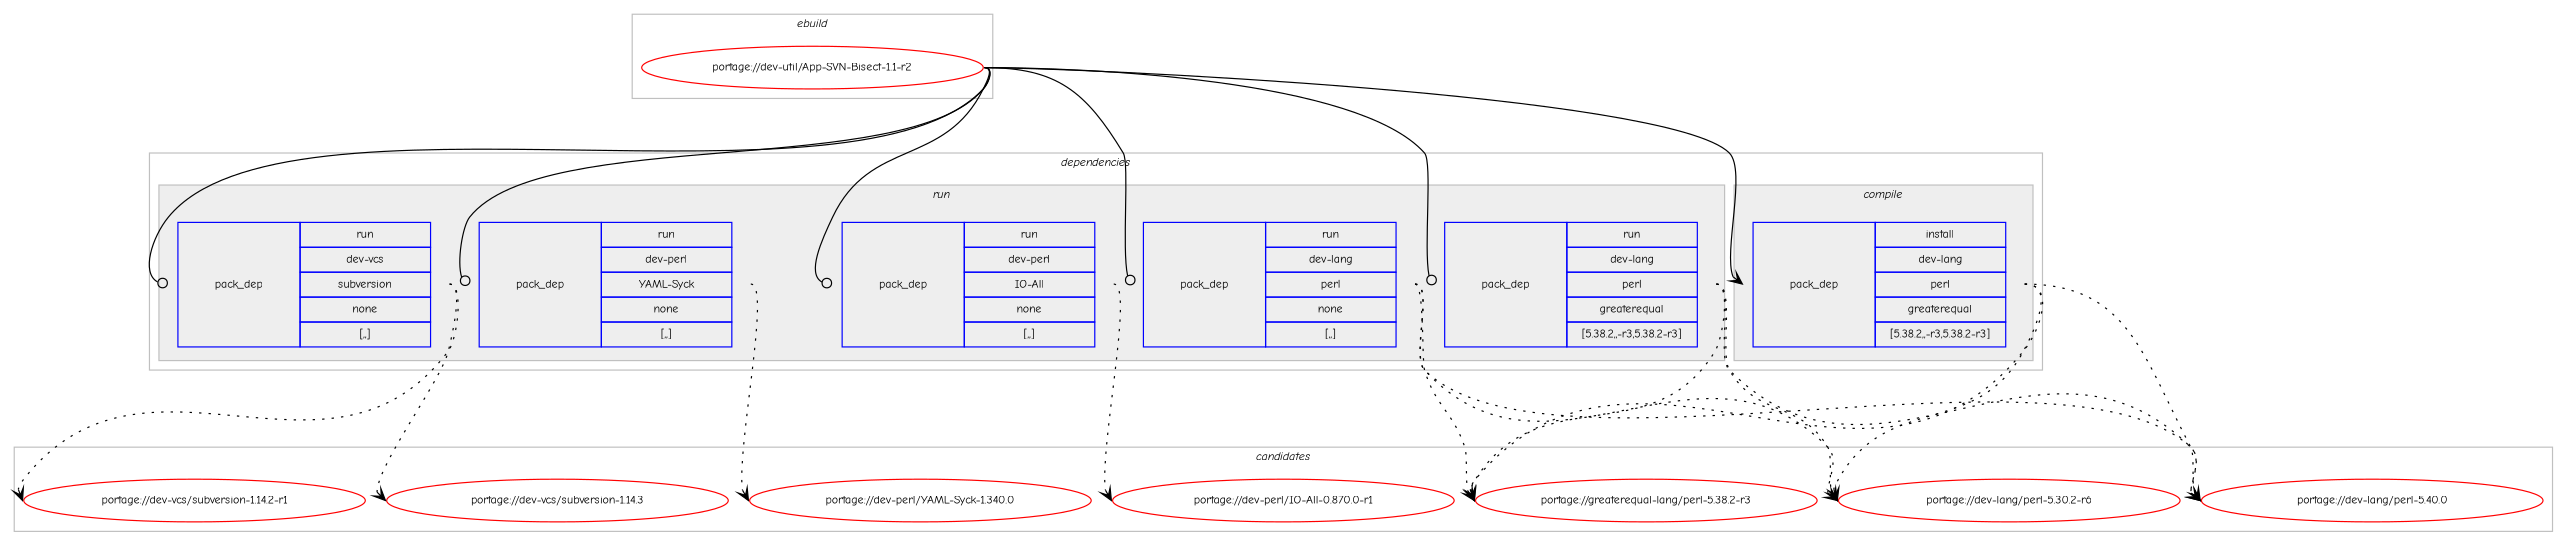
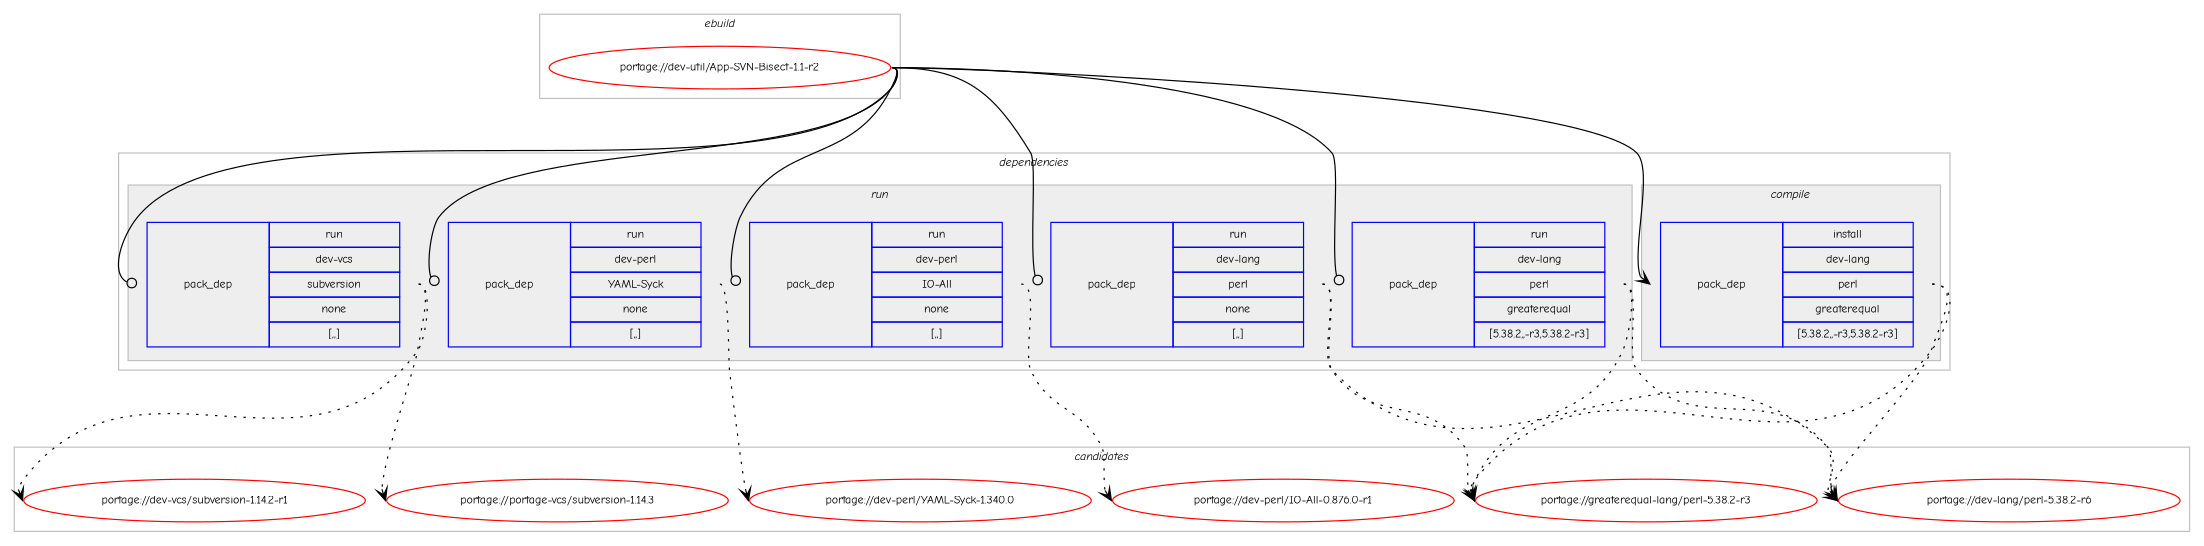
(557, 501) -> (557, 501)
(1283, 501) -> (1283, 501)
(2009, 501) -> (2009, 501)
(2372, 501) -> none
